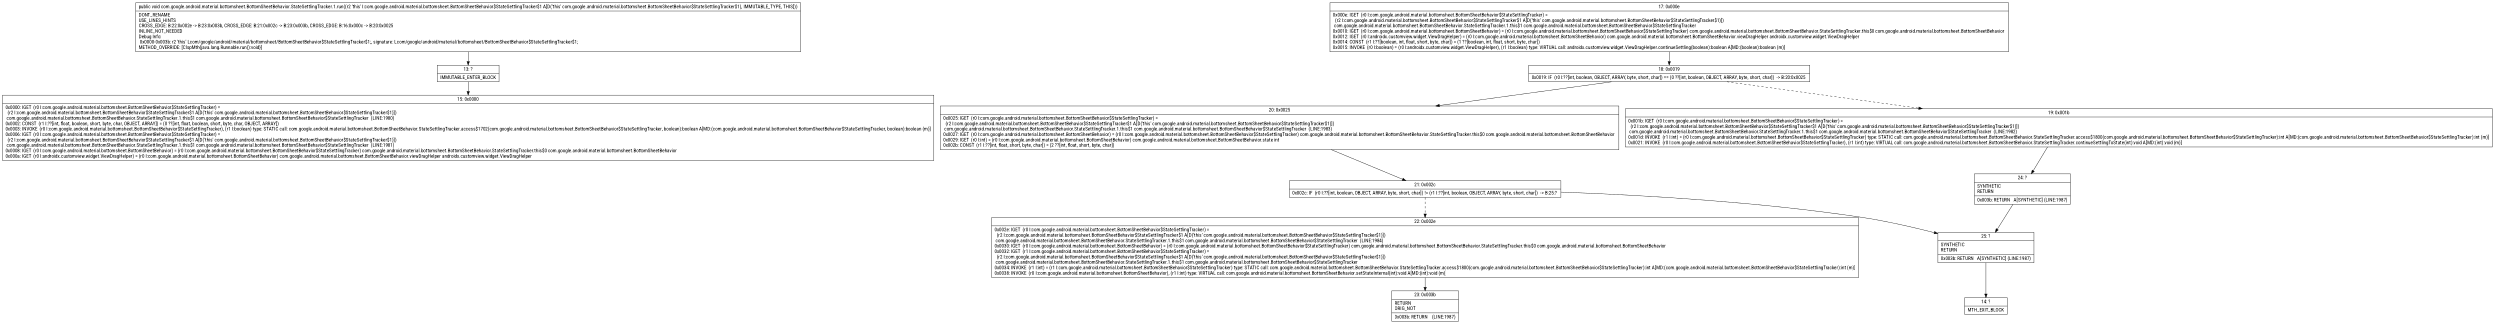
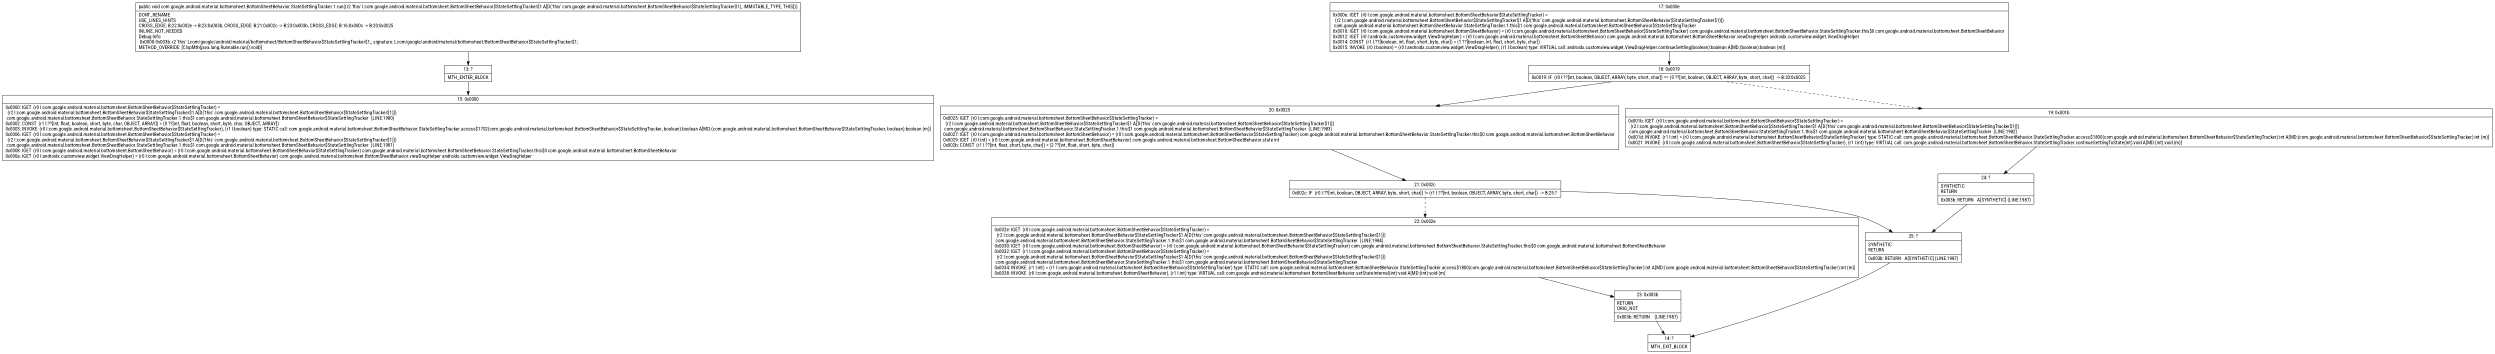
(468, 77) -> (468, 77)
none -> (1660, 326)
